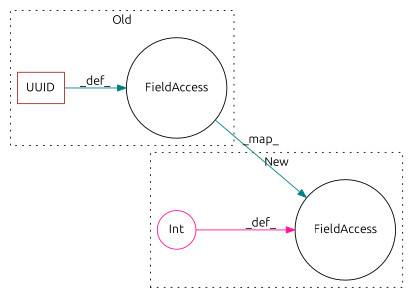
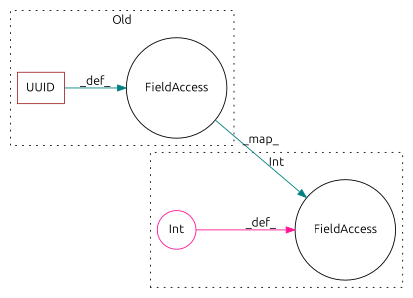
(277, 162) -> (277, 162)
